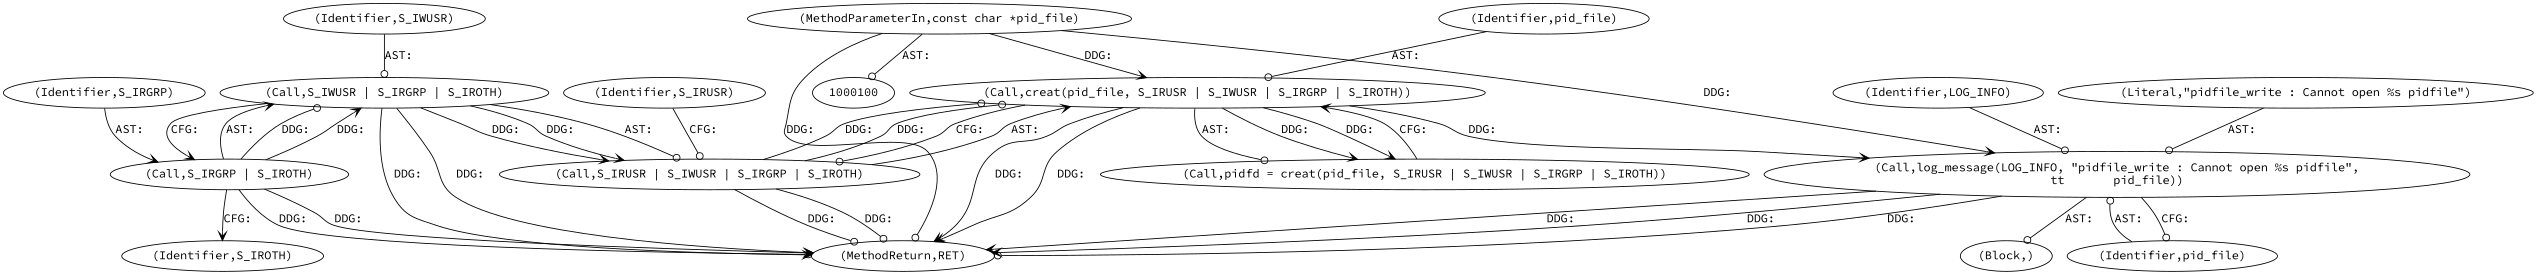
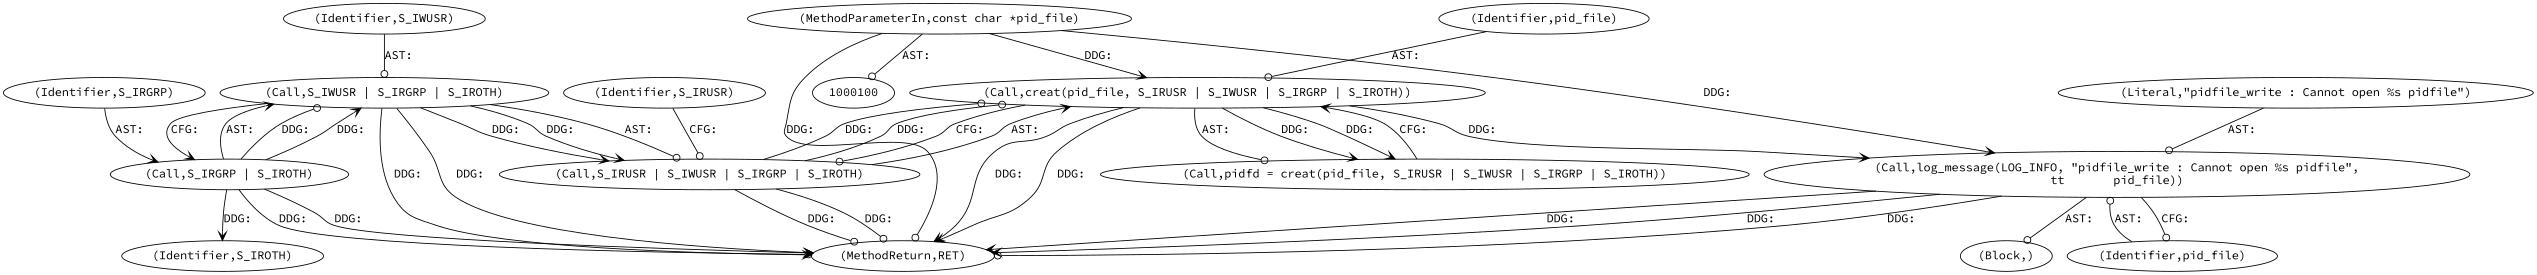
(1938, 93) -> none
(241, 219) -> (241, 219)
